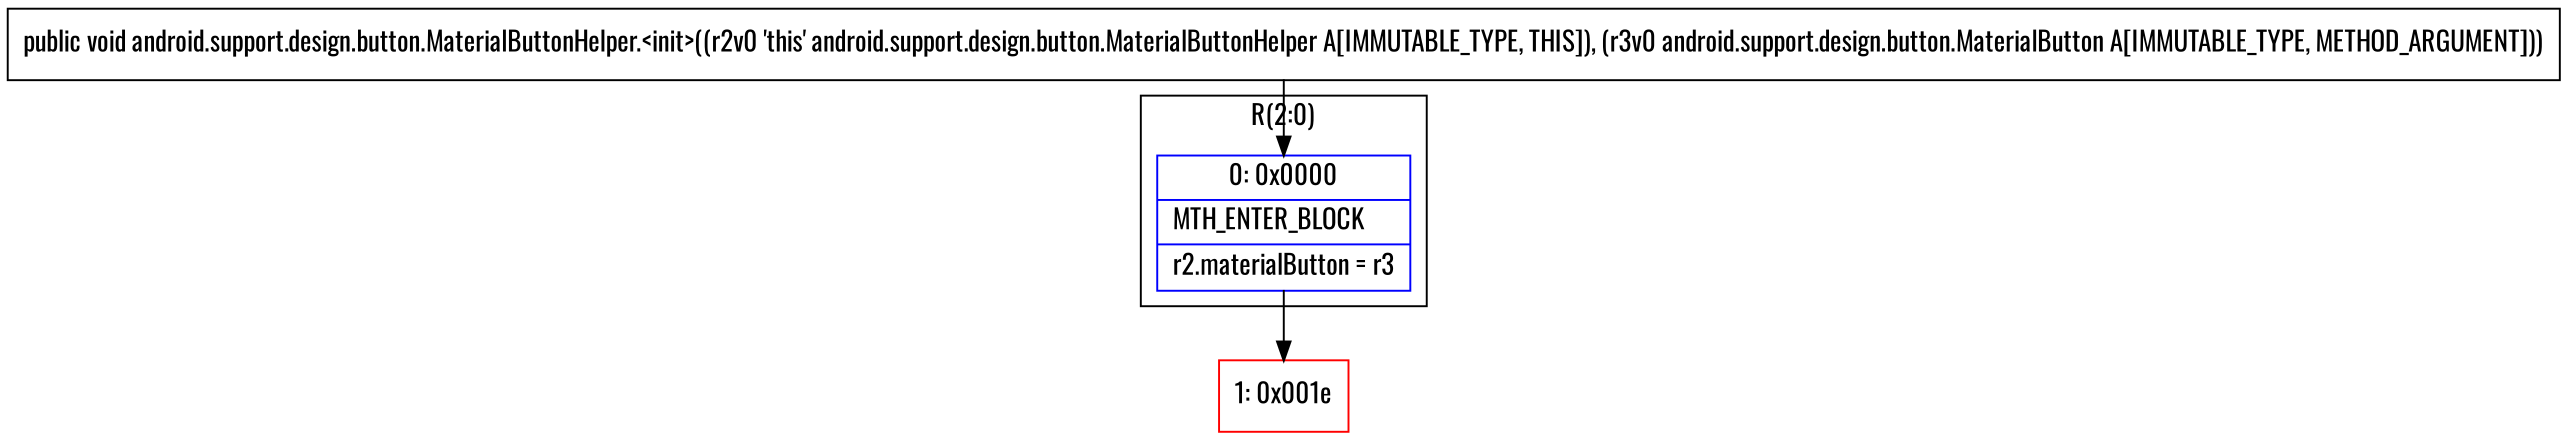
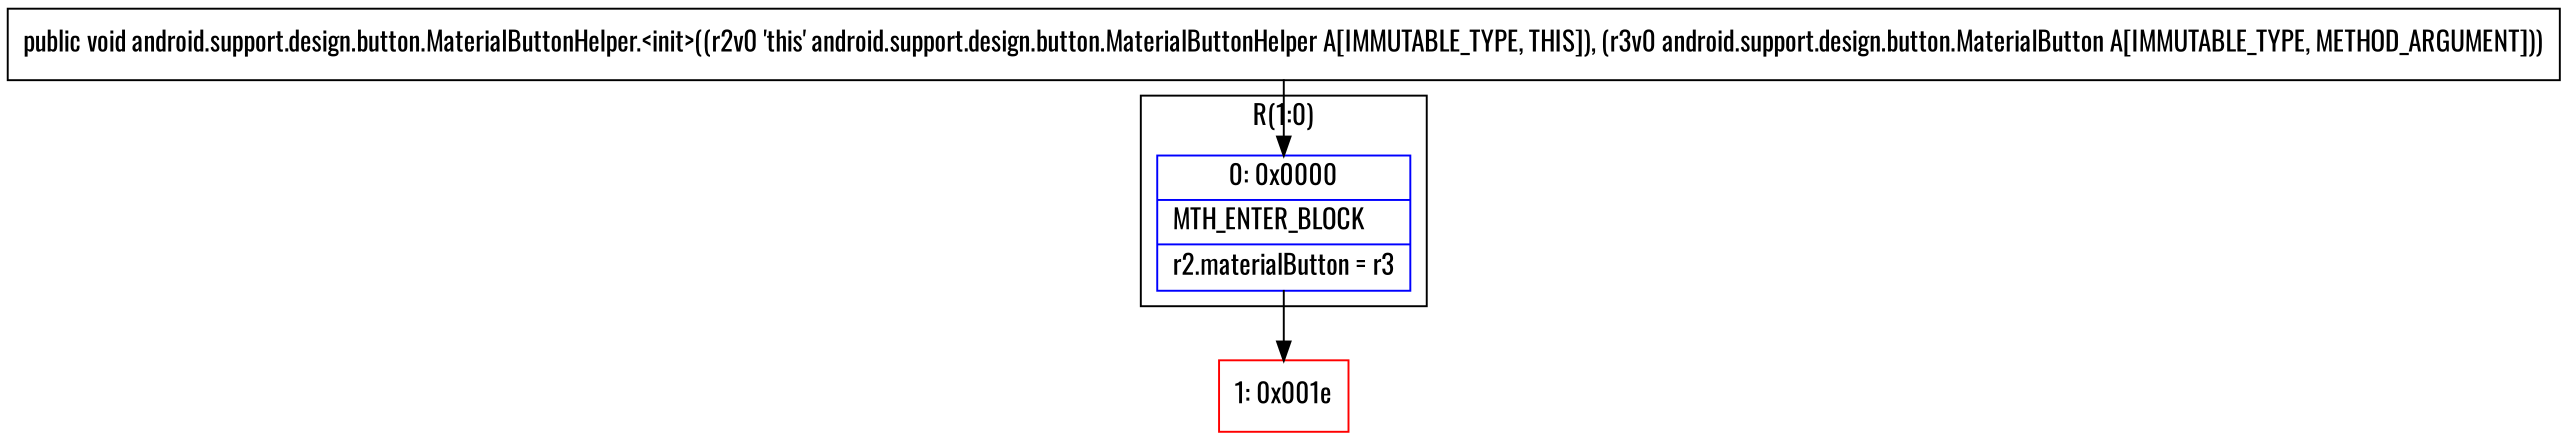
(1284, 118) -> (1284, 118)
